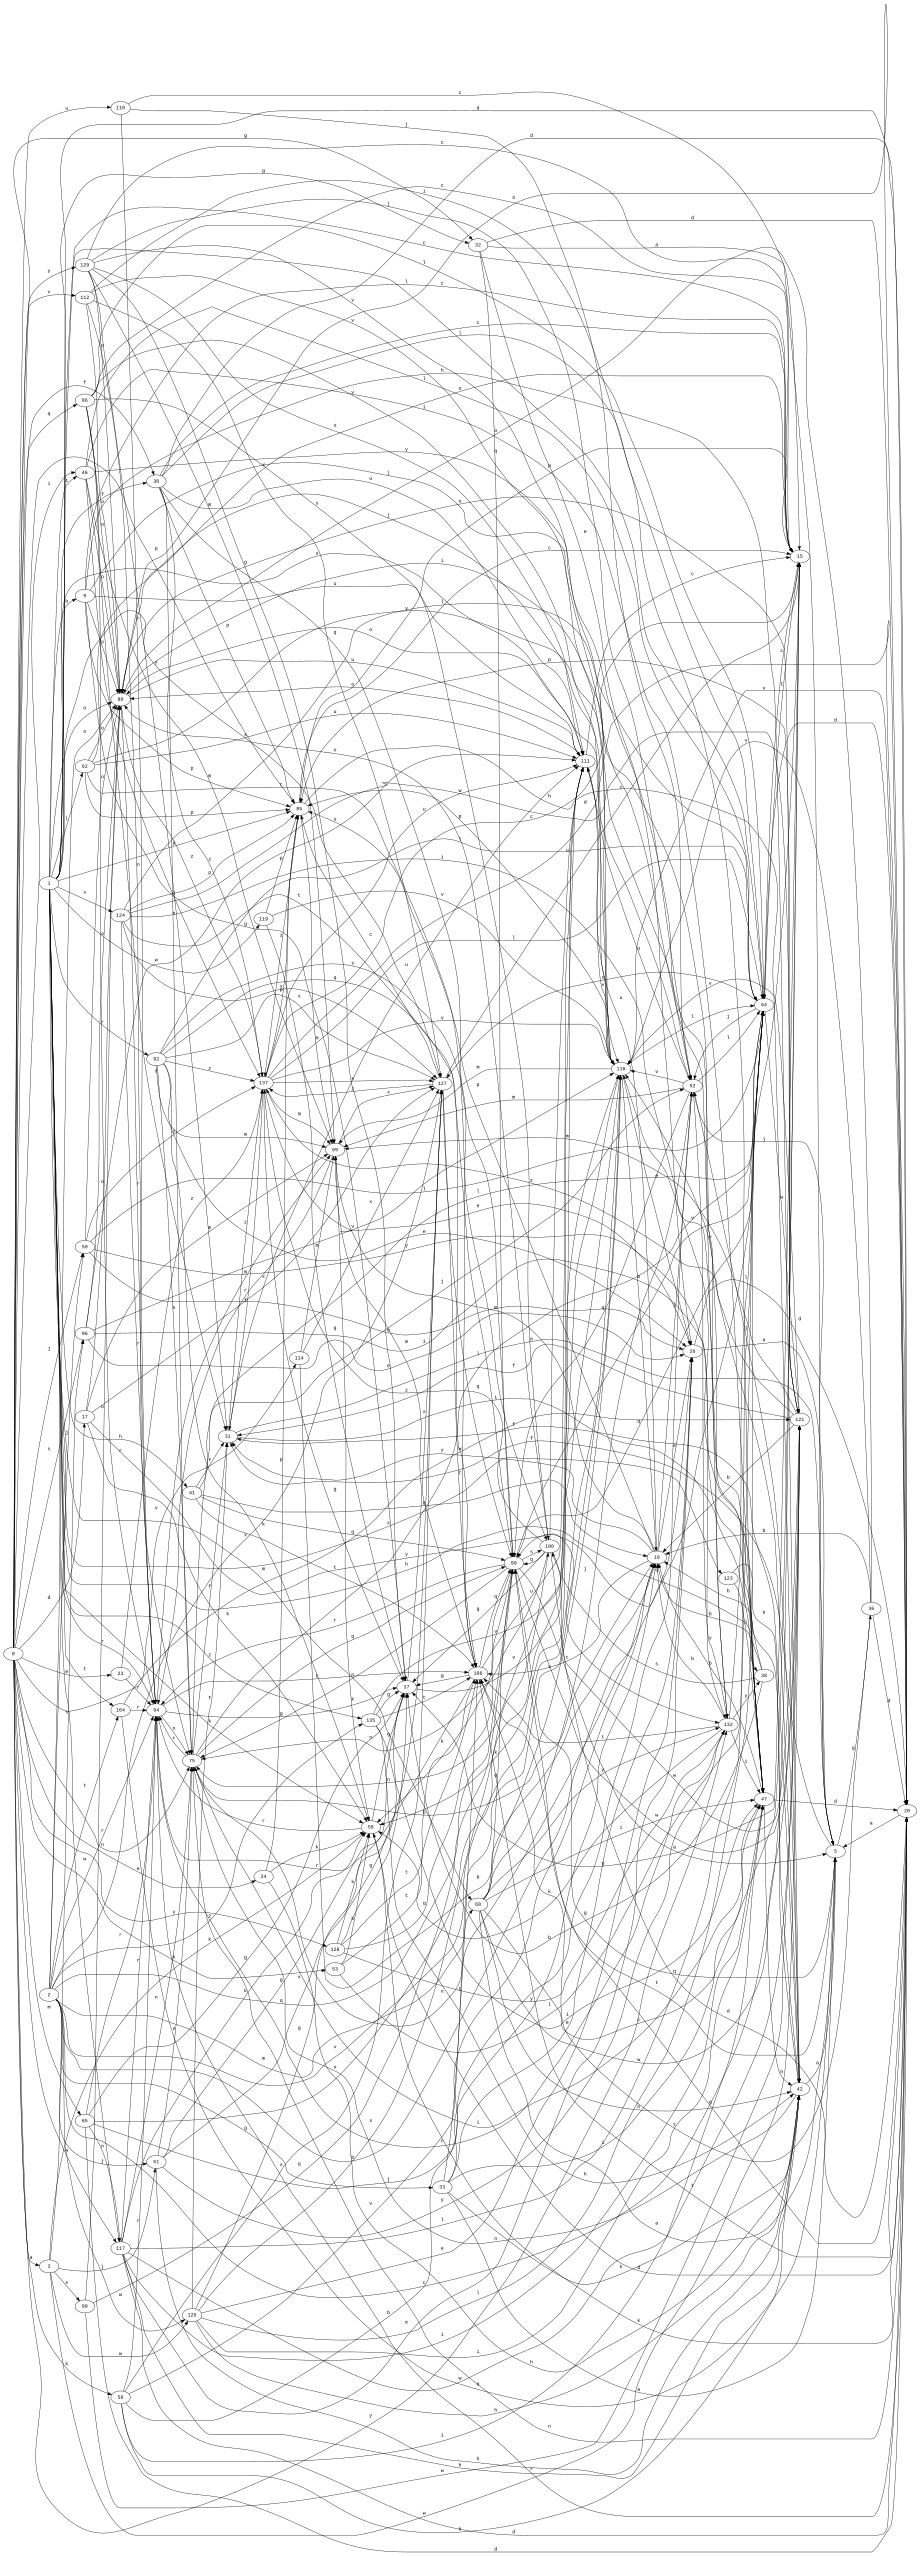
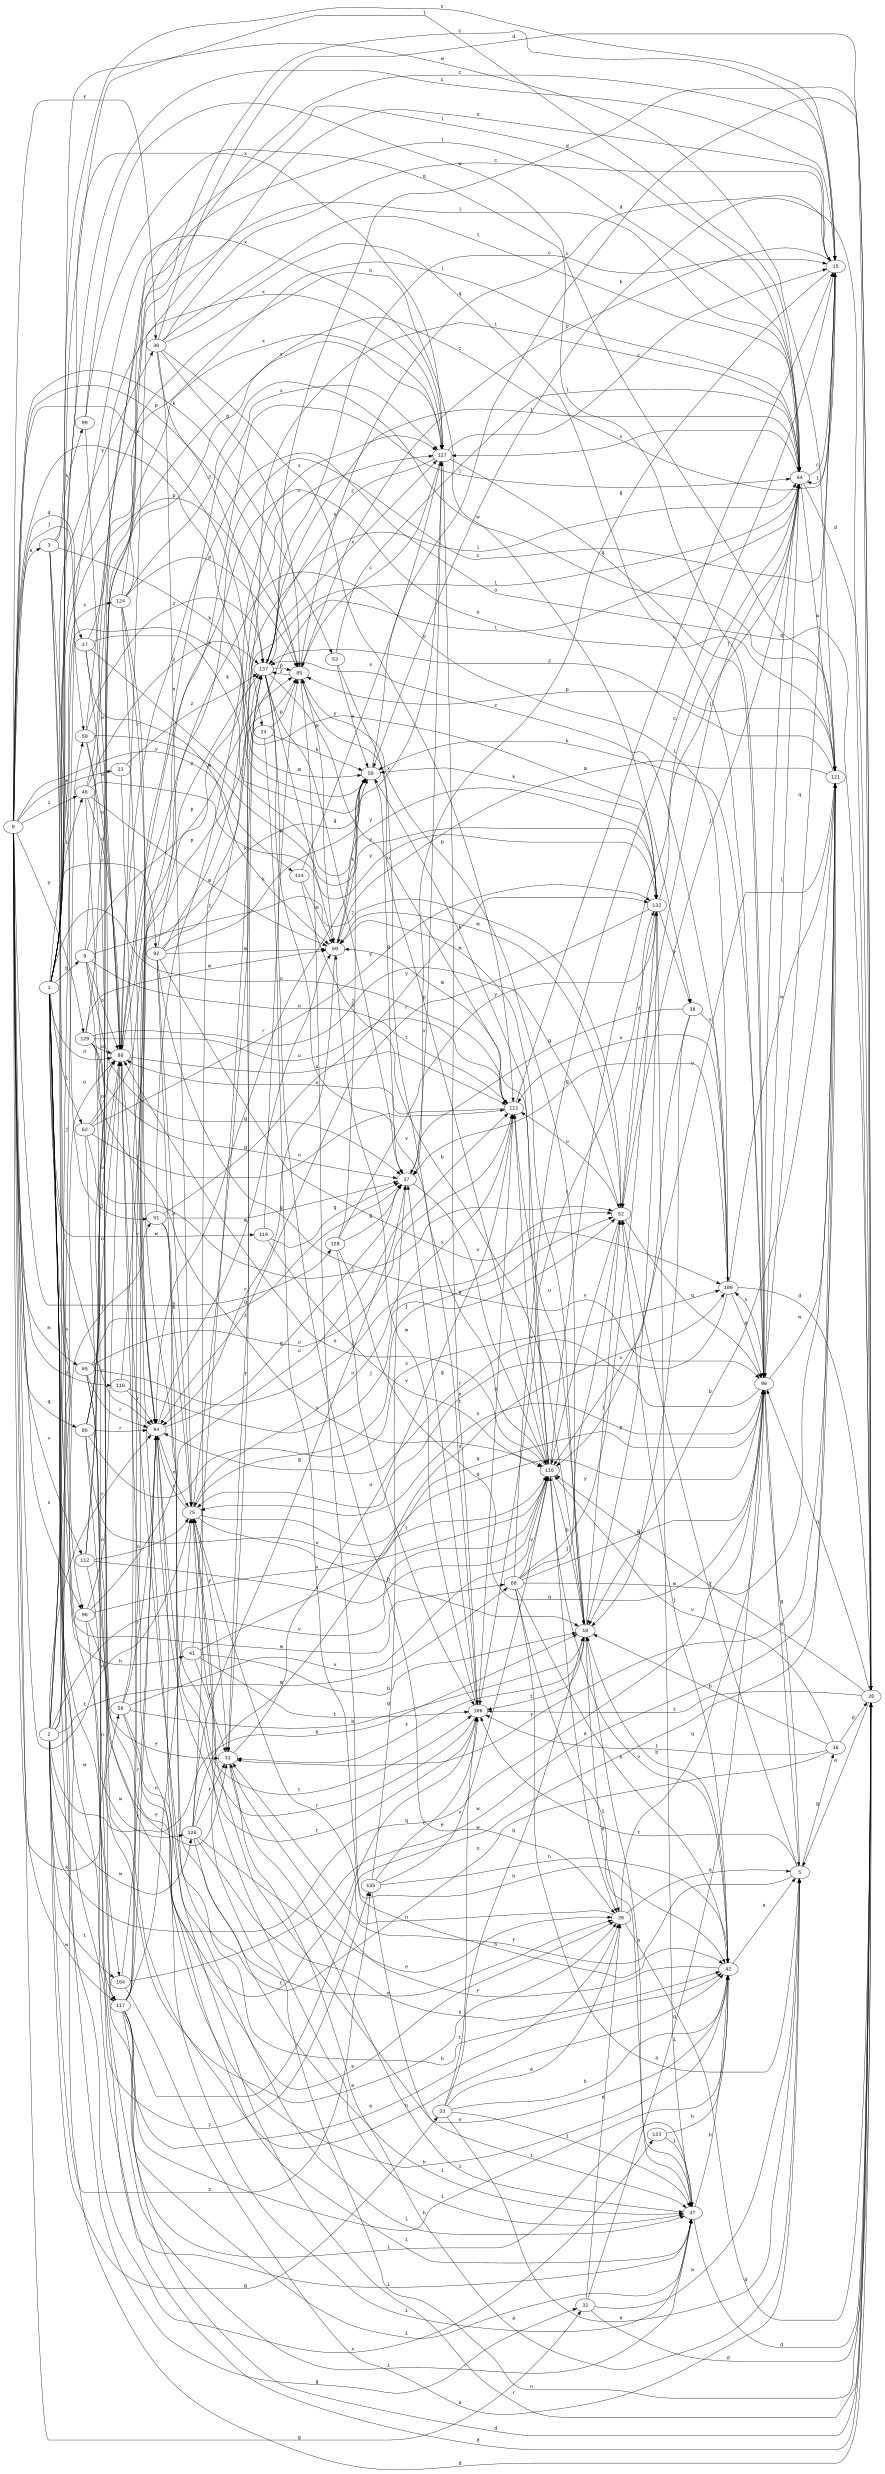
(491, 1619) -> (725, 1665)
